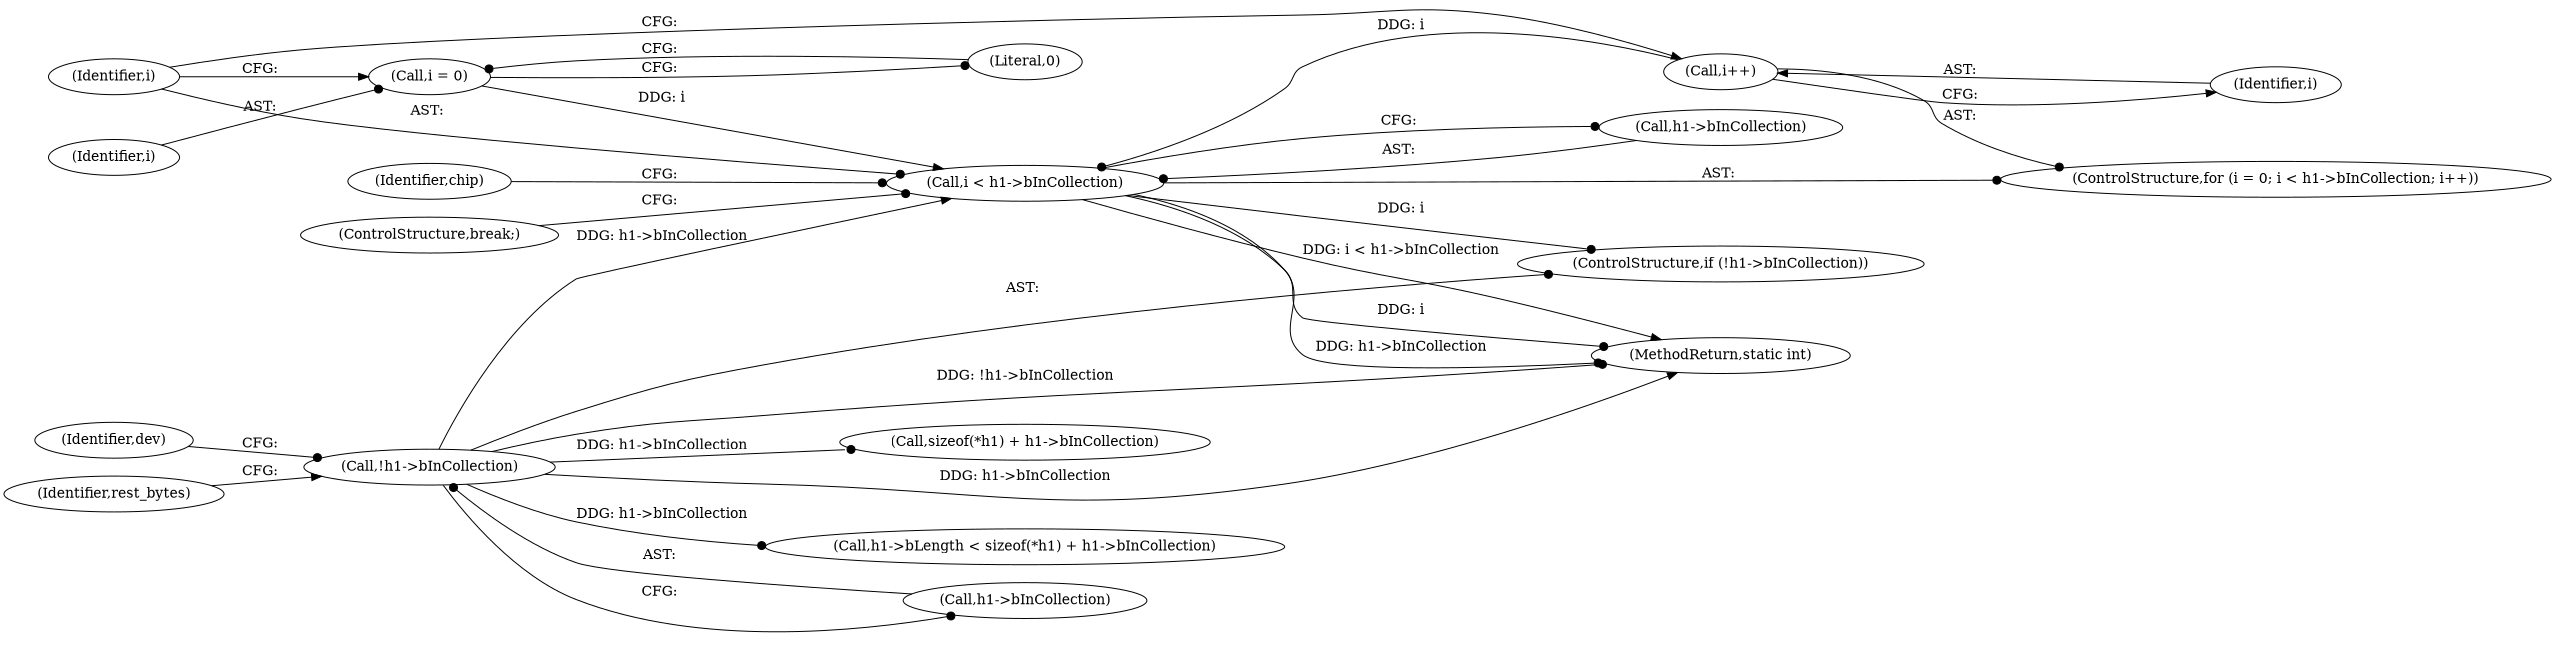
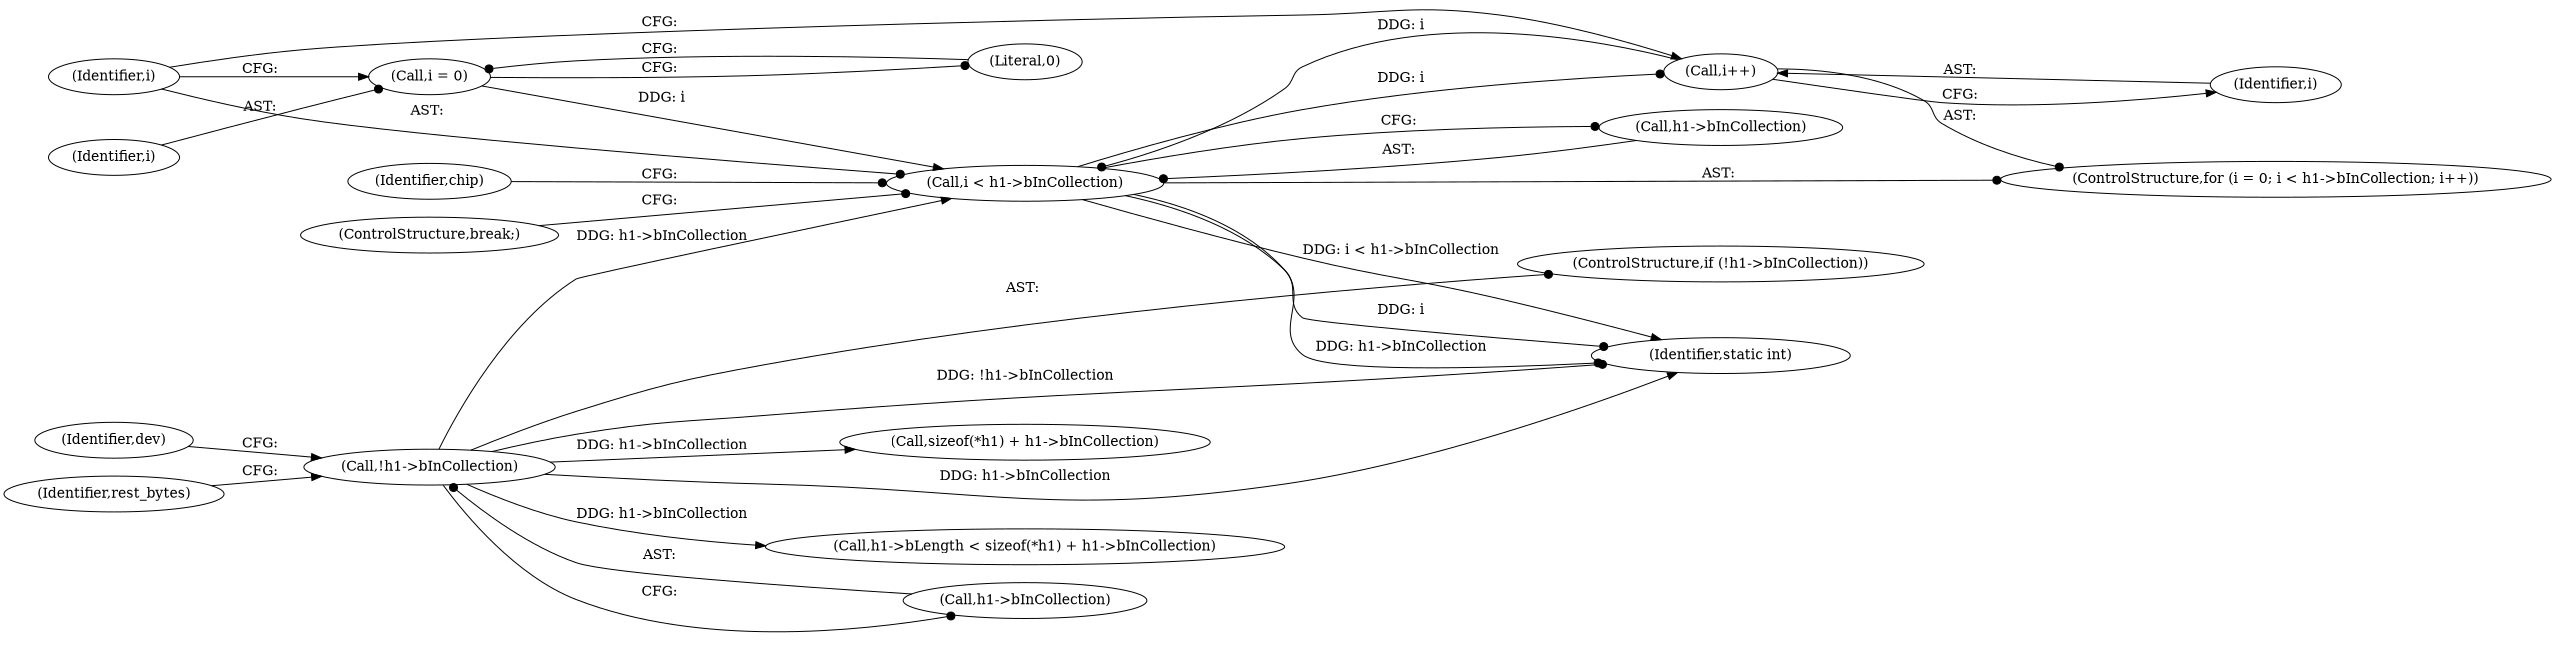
(1357, 223) -> (1363, 100)
(1721, 356) -> (1721, 356)
(251, 452) -> (251, 452)
(698, 456) -> (698, 456)
(609, 528) -> (609, 528)
